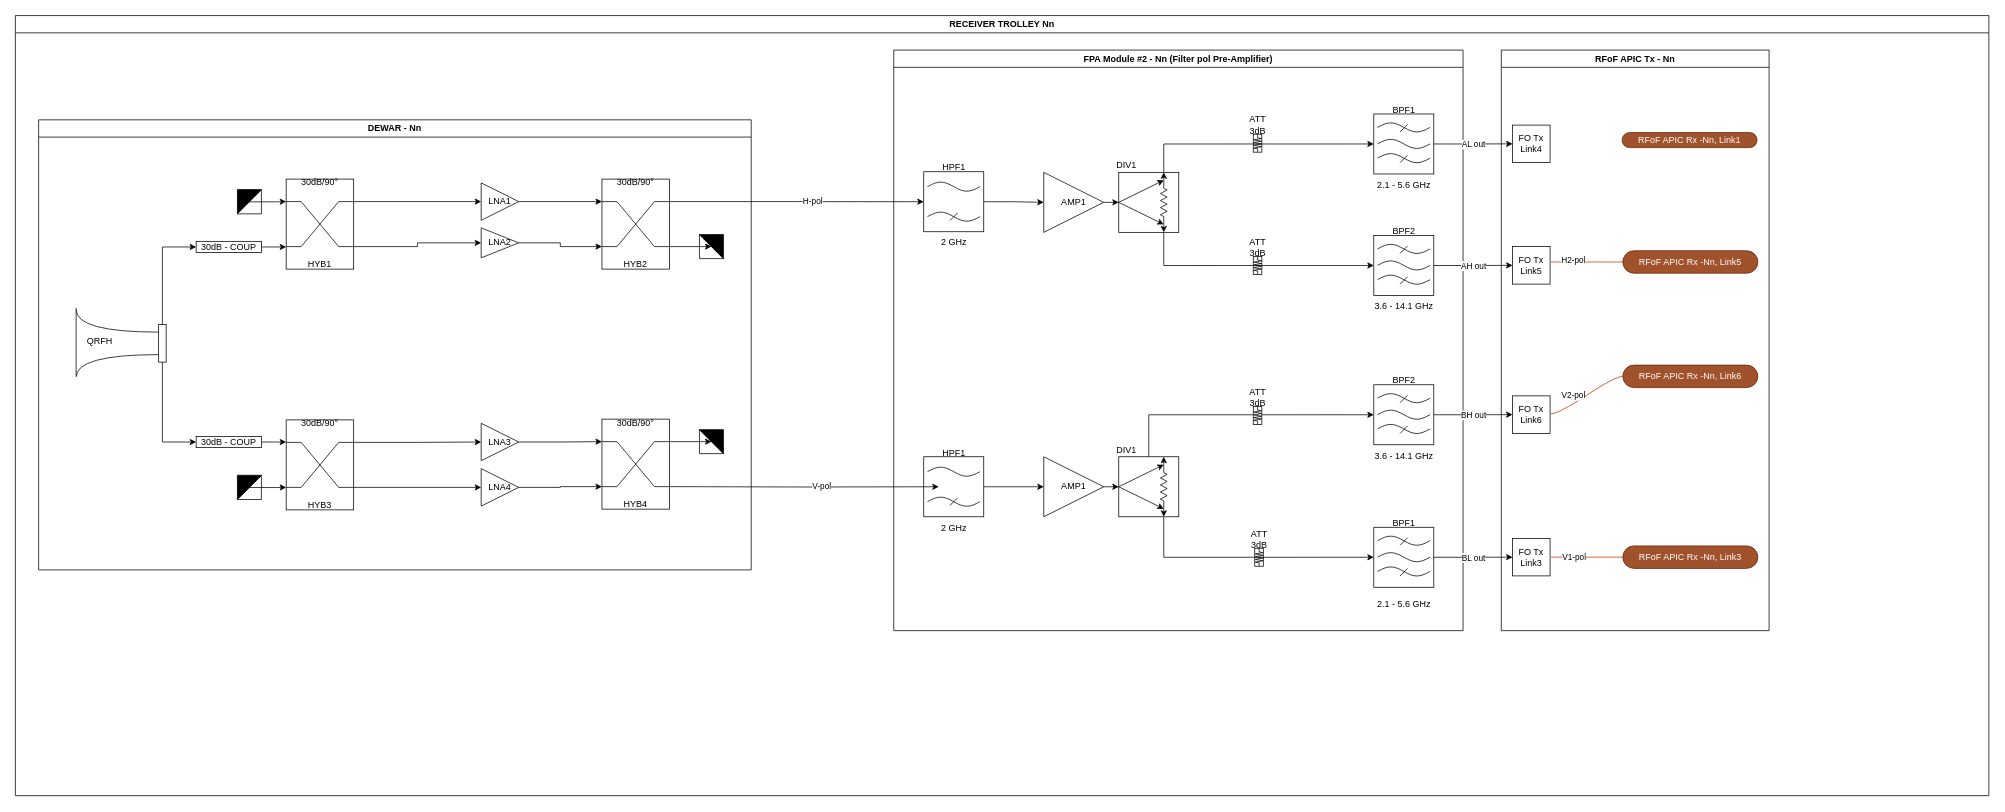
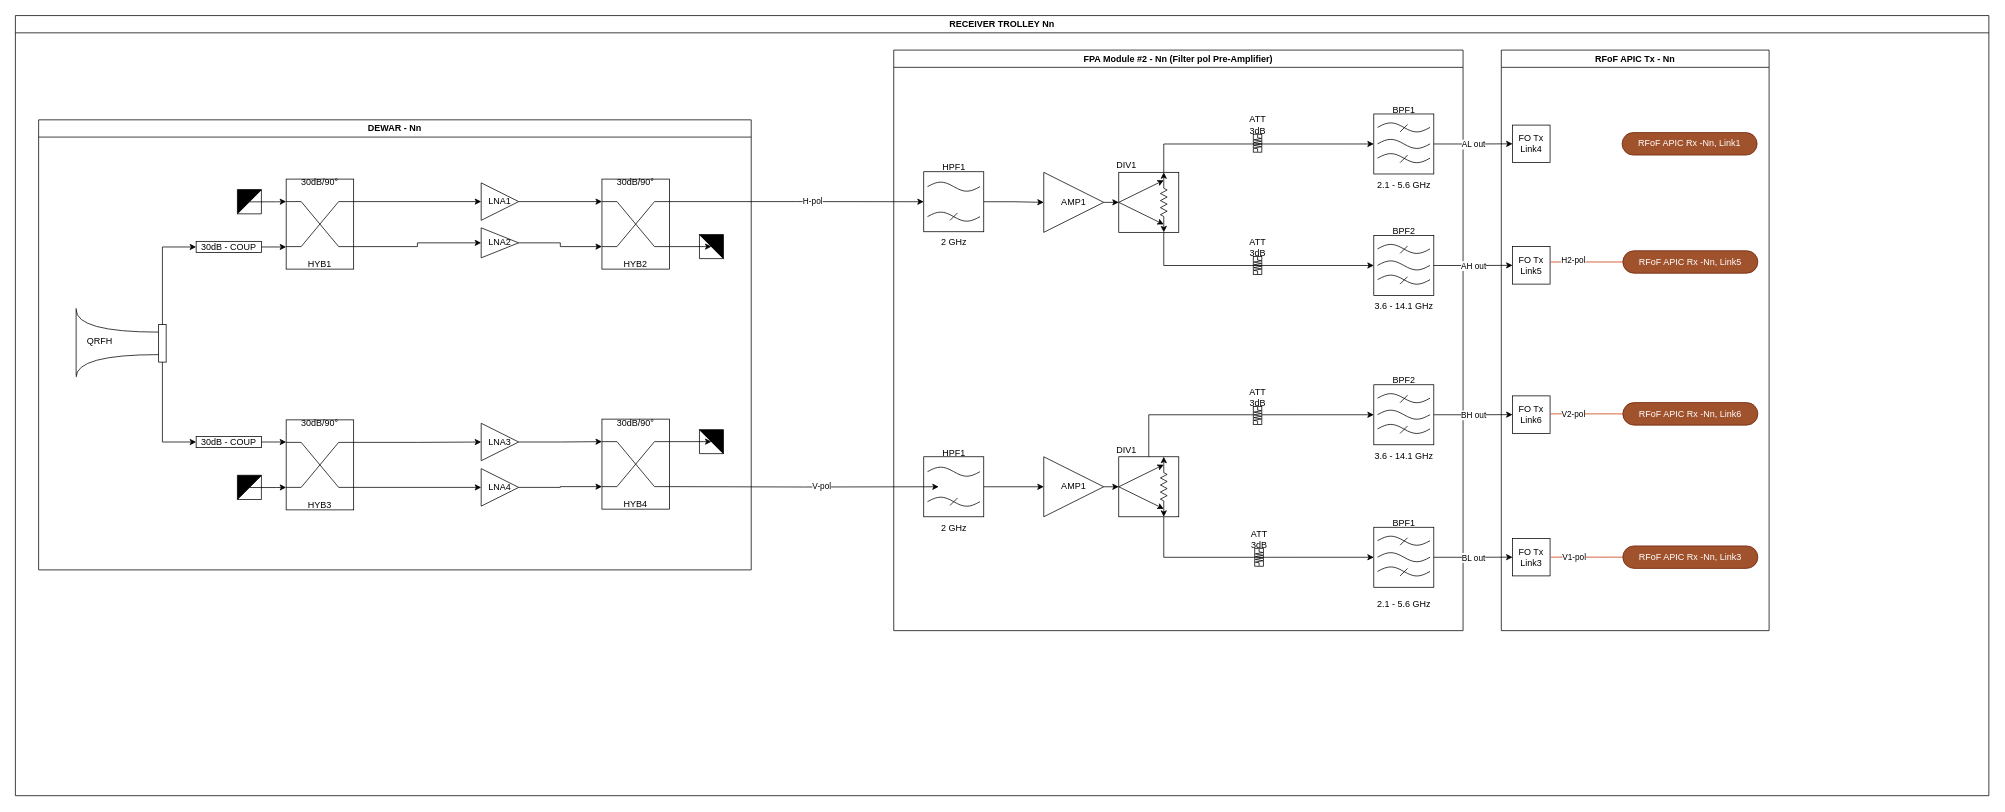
(1689, 140) -> (1689, 144)
(1690, 376) -> (1690, 414)
